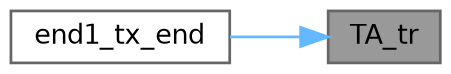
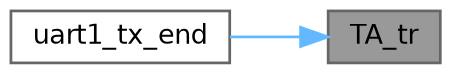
(120, 37) -> (120, 37)
